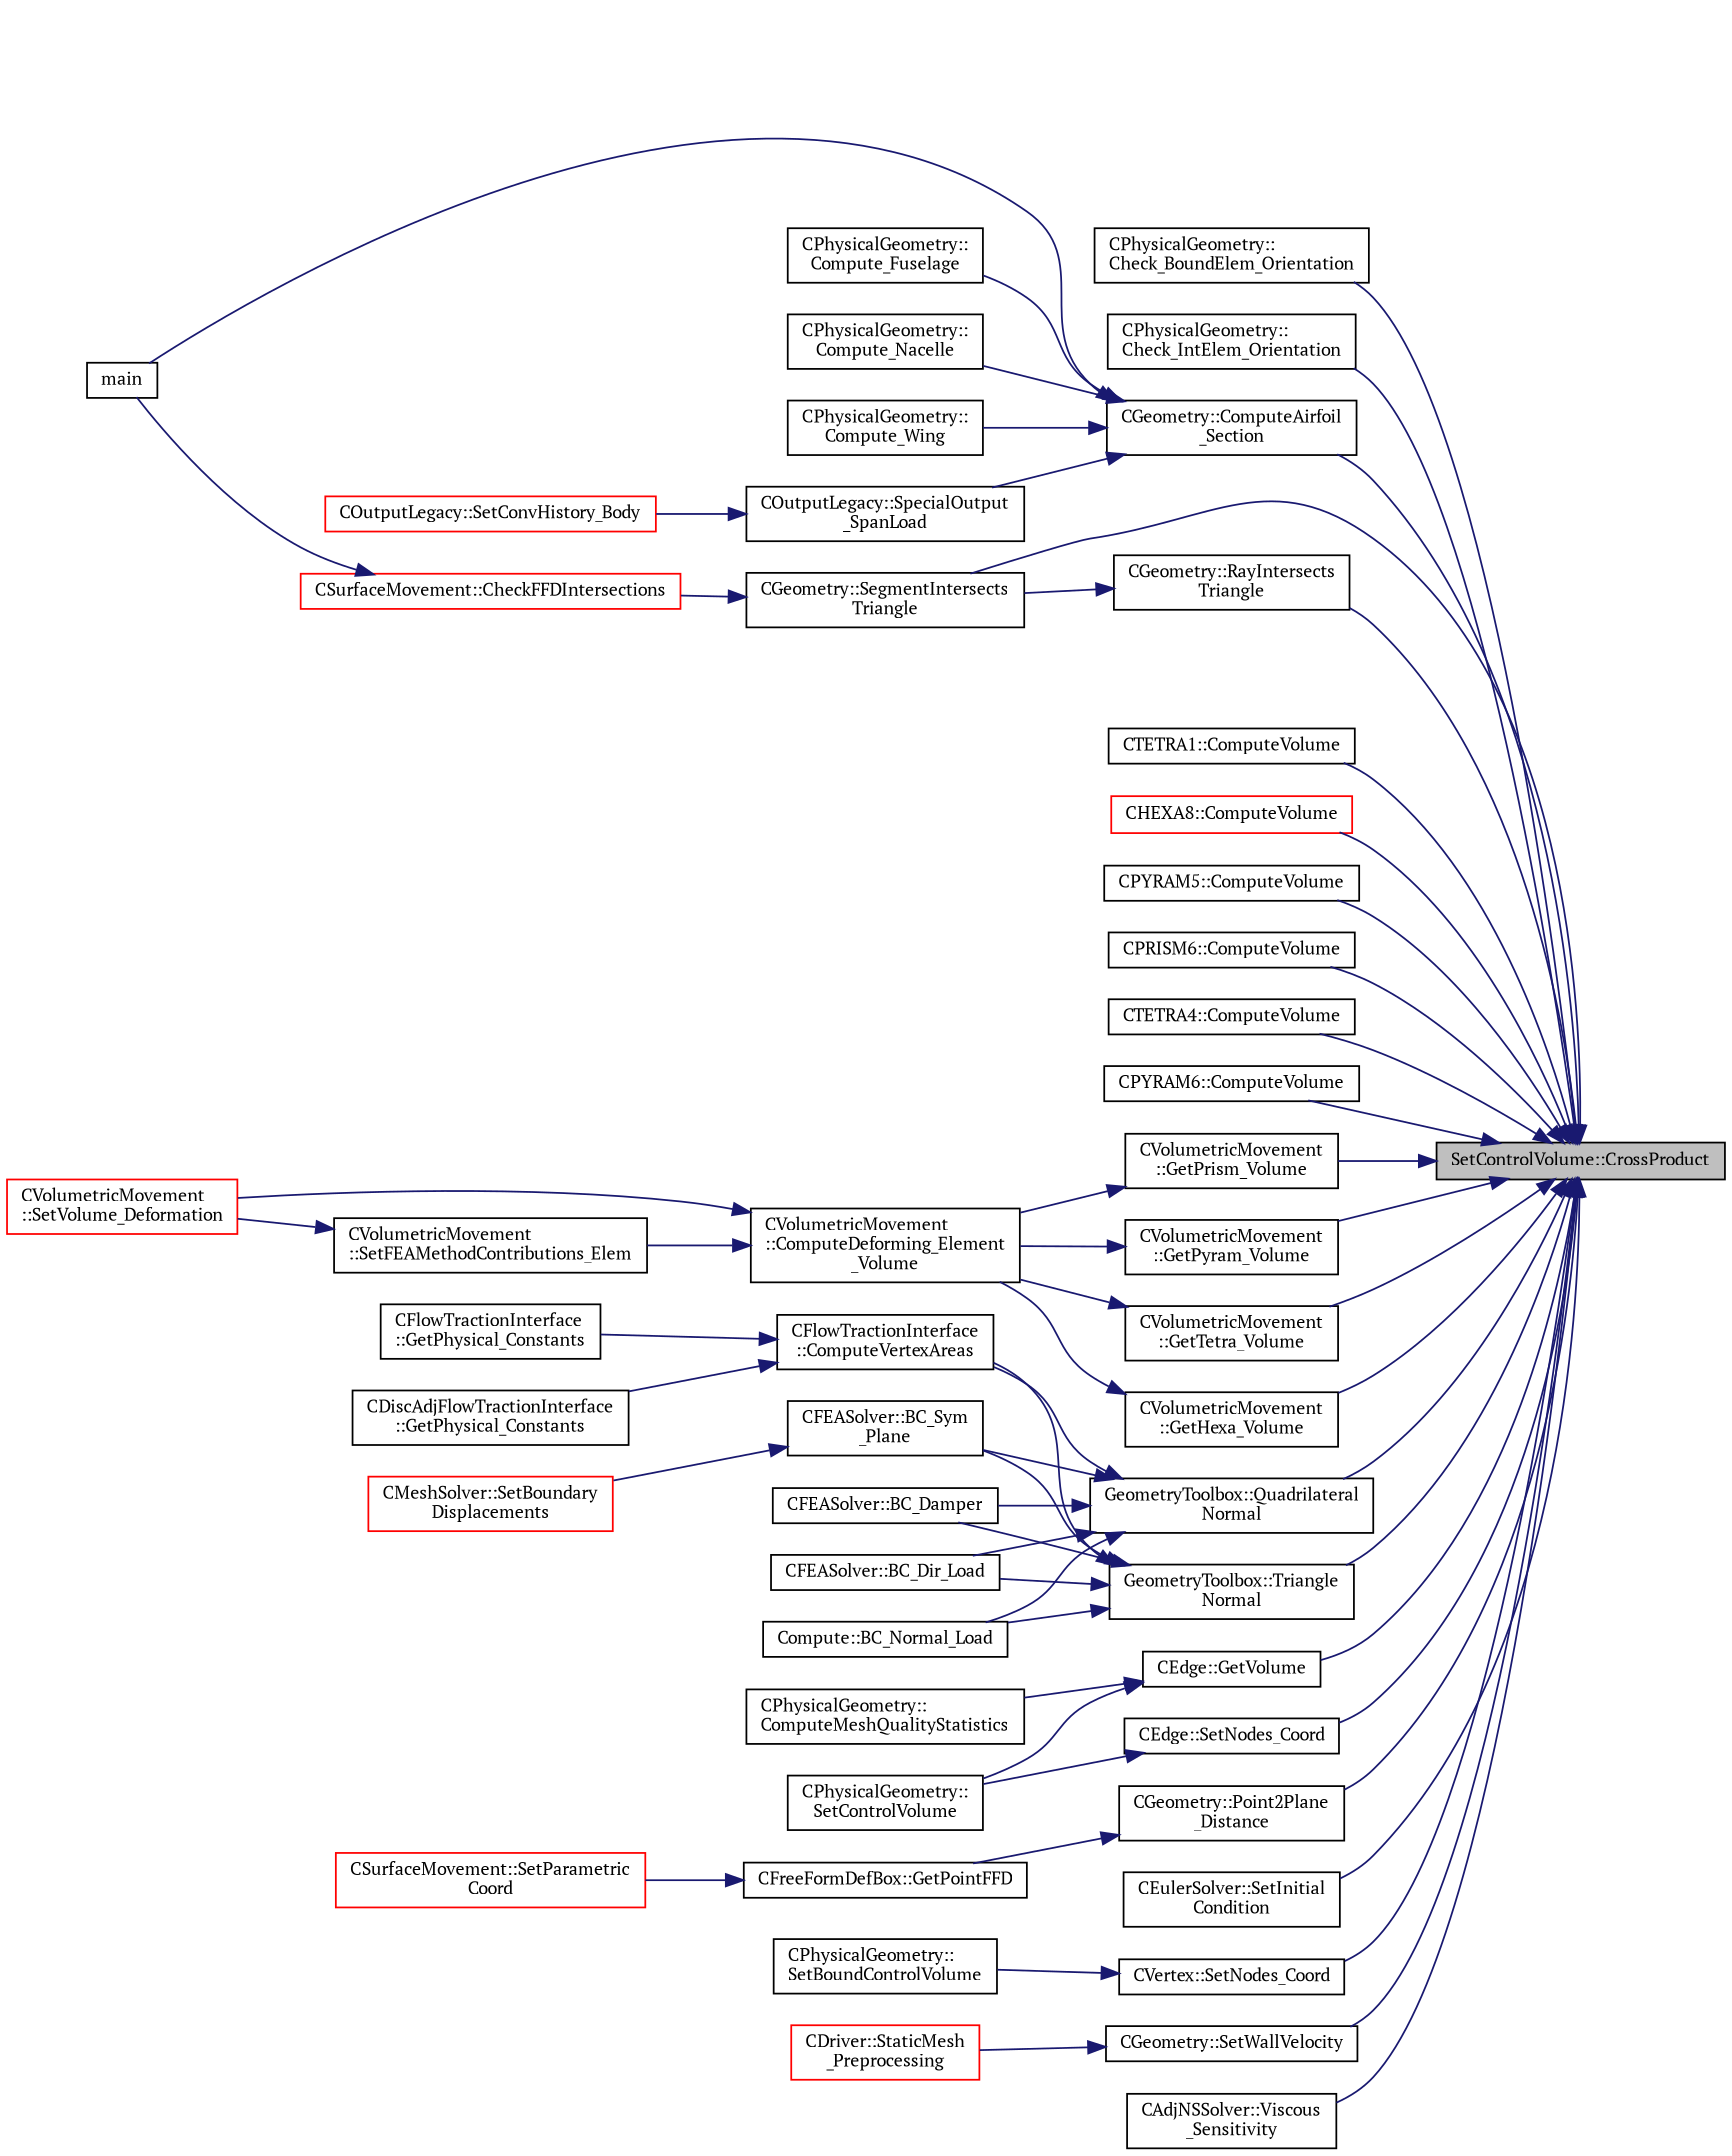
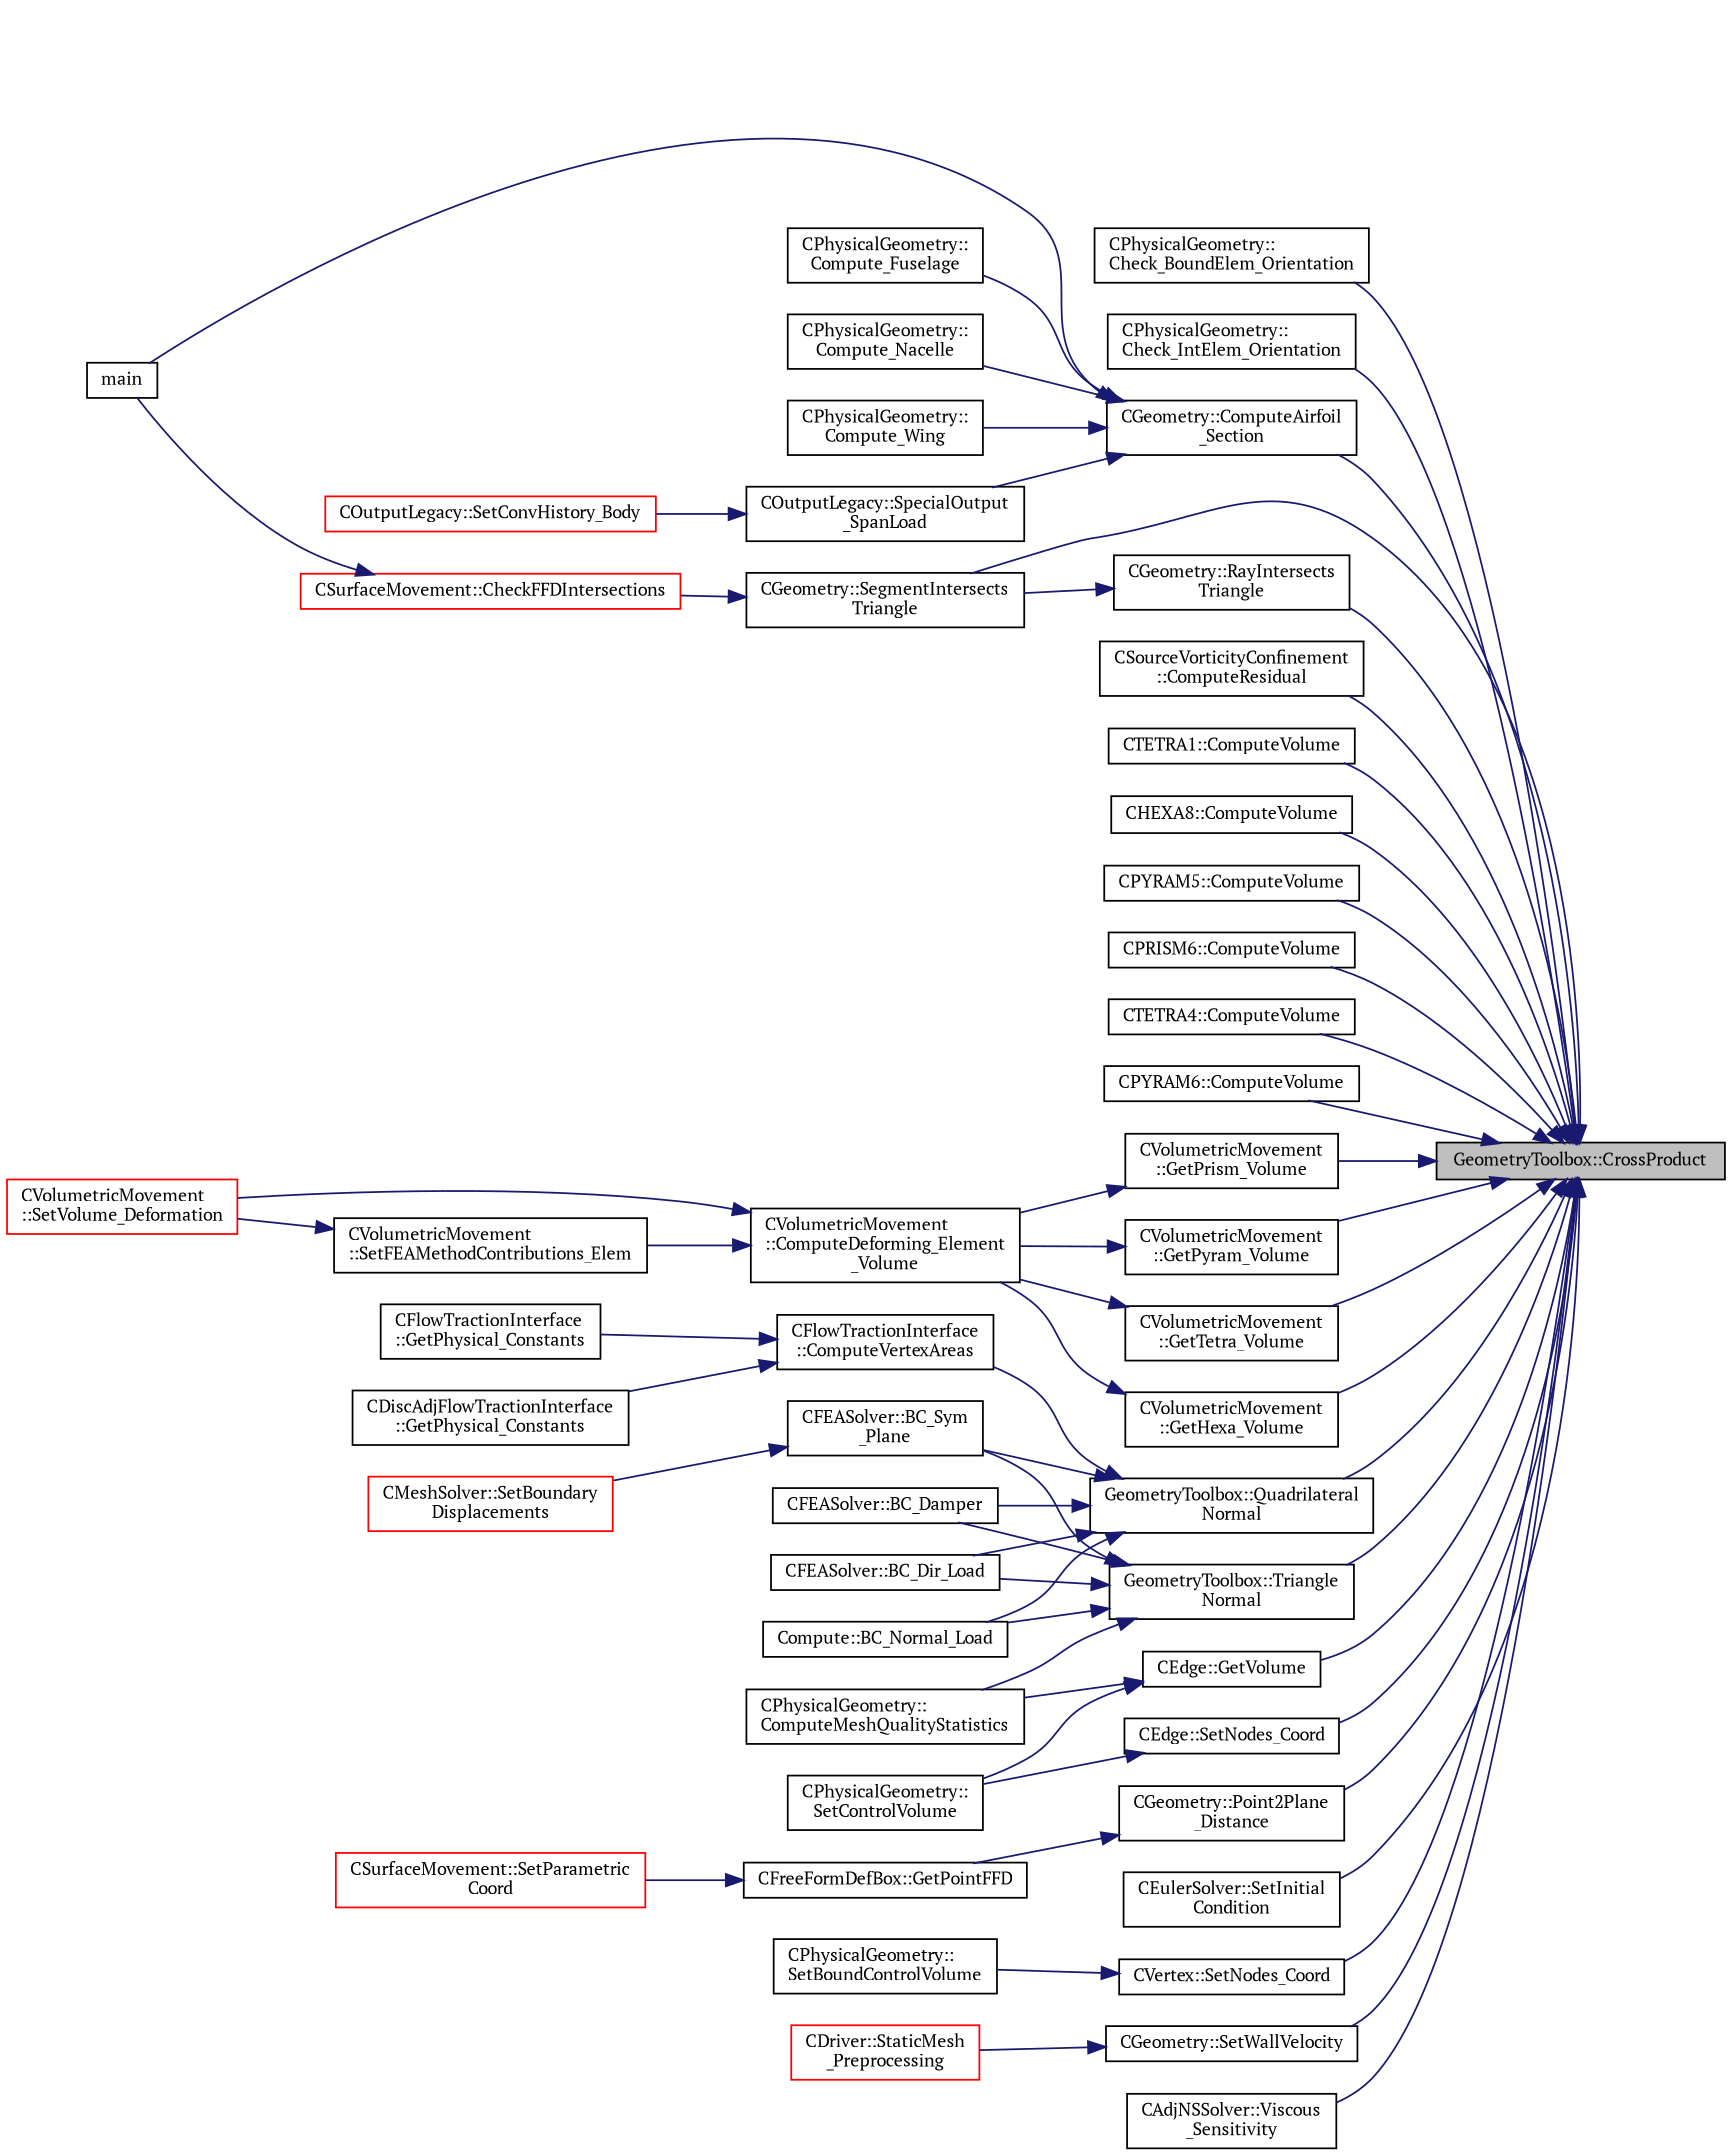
none -> (1232, 669)
(1232, 815) -> (1232, 815)
(1581, 1161) -> (1581, 1161)
(1058, 1452) -> (1051, 1659)
